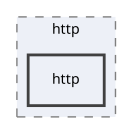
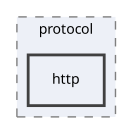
(66, 30) -> (66, 30)
